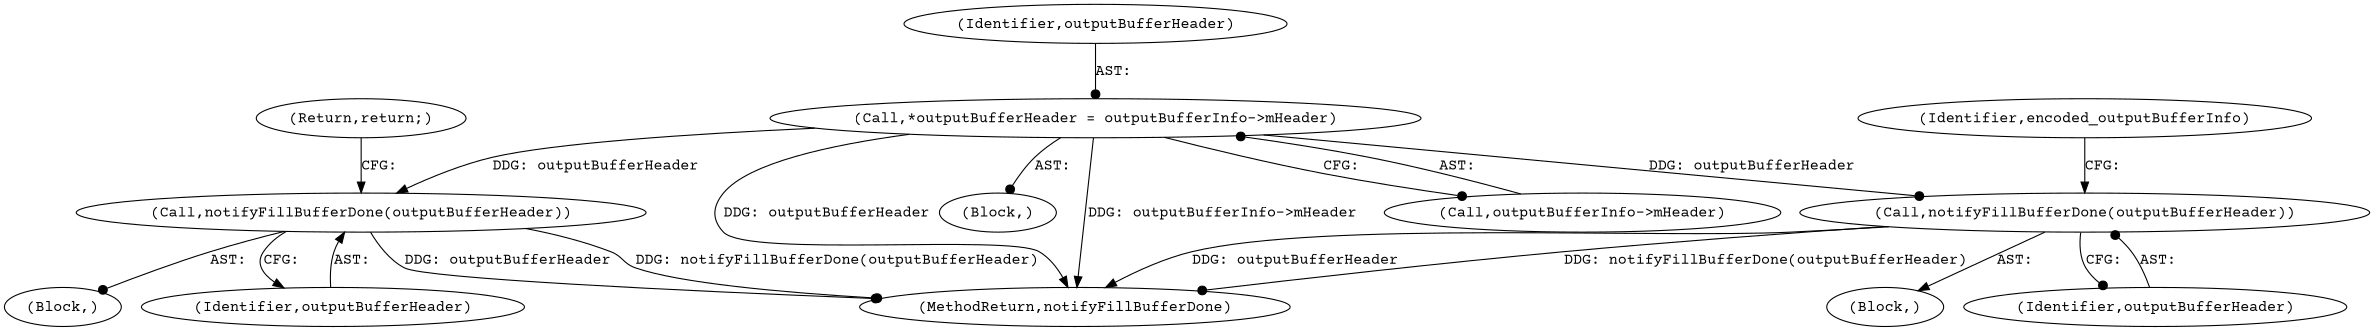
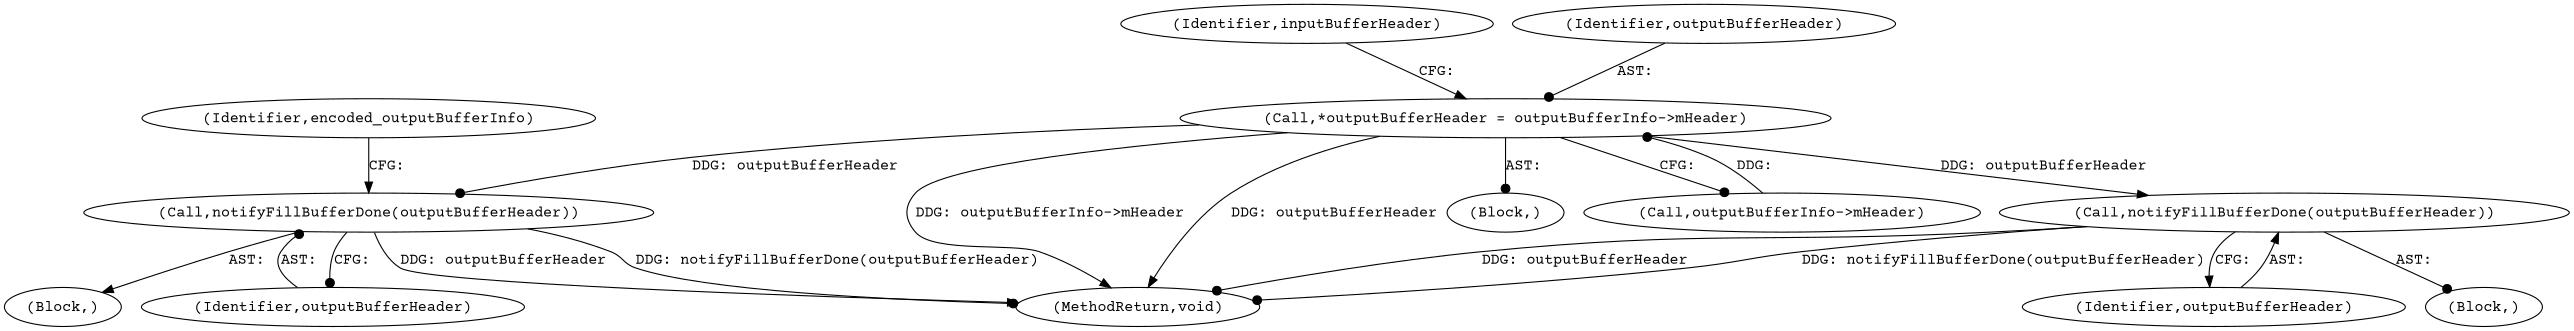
none -> (1307, 24)
(361, 118) -> none
(1462, 165) -> (1759, 165)
(1075, 307) -> (1138, 307)
